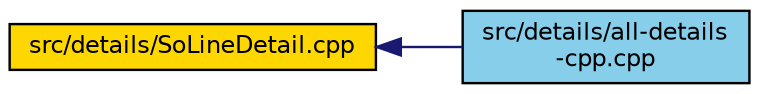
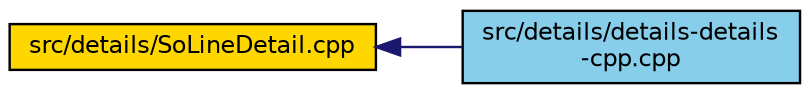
(606, 47) -> (631, 47)
